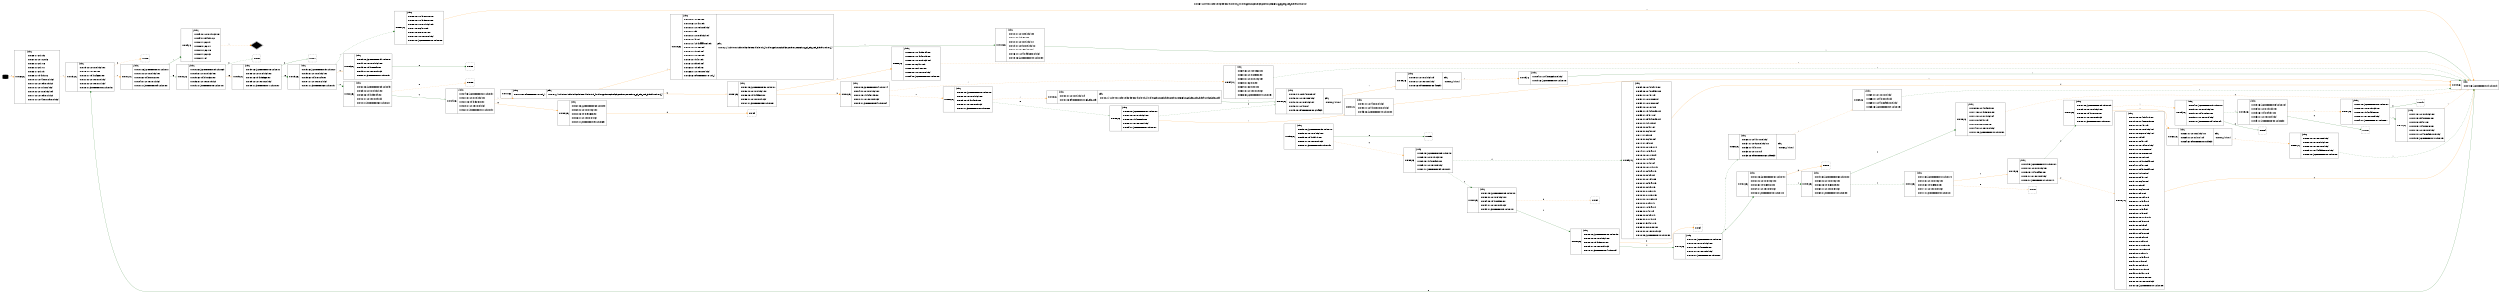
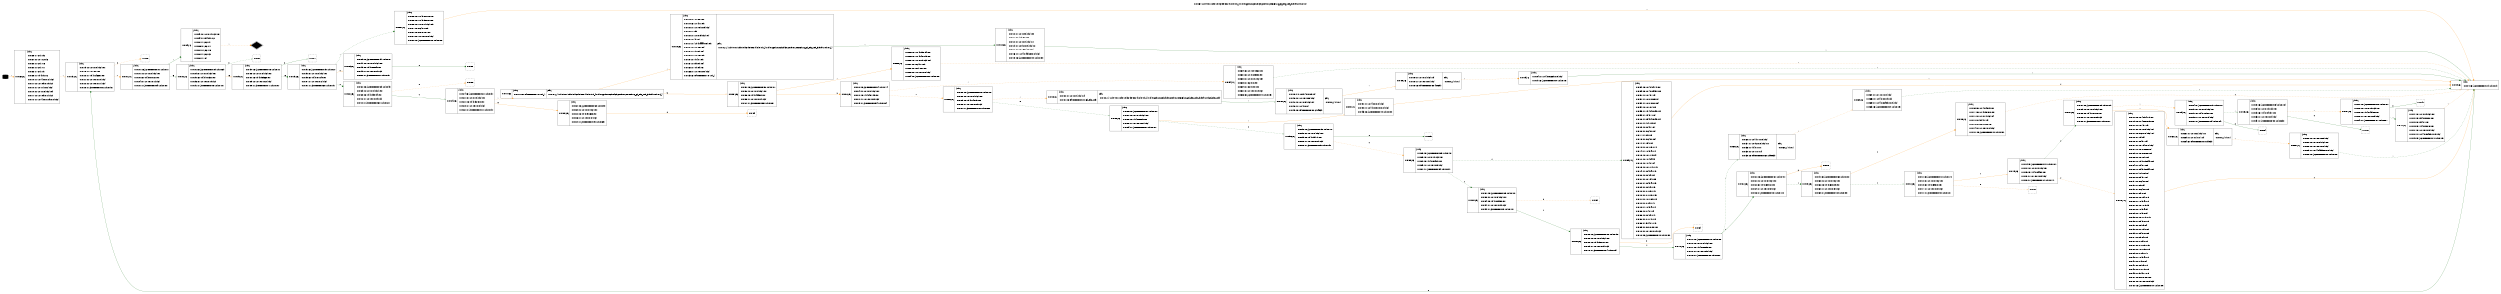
(1216, 110) -> (1221, 127)
(1902, 152) -> (1902, 152)
